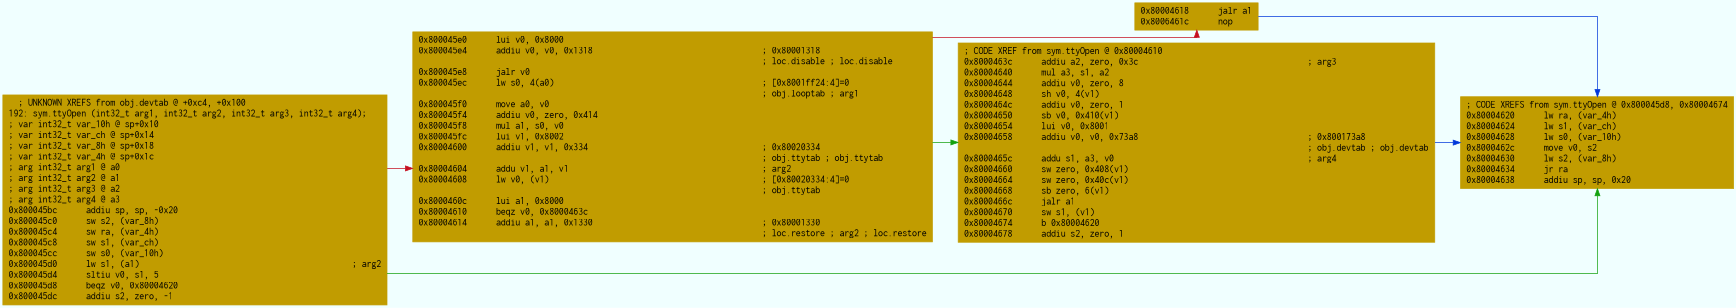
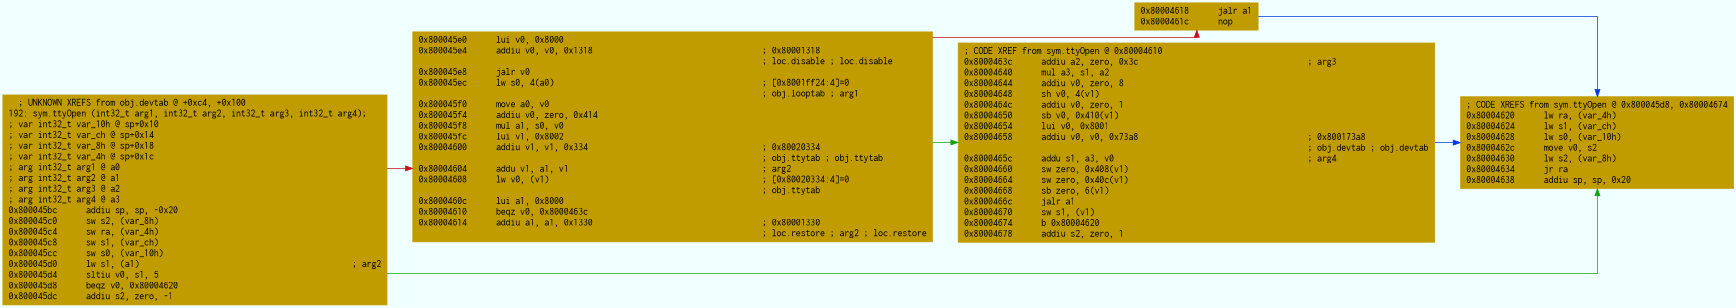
(1196, 16) -> (1196, 16)
